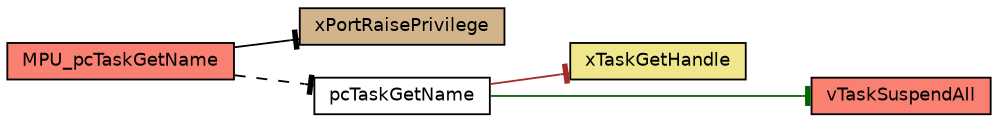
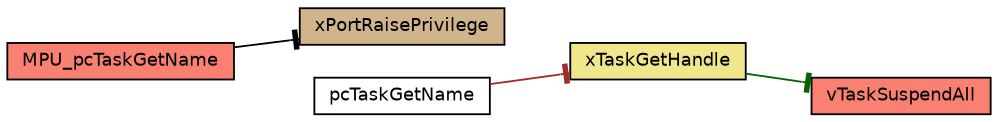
(270, 80) -> none
(646, 96) -> (774, 78)
